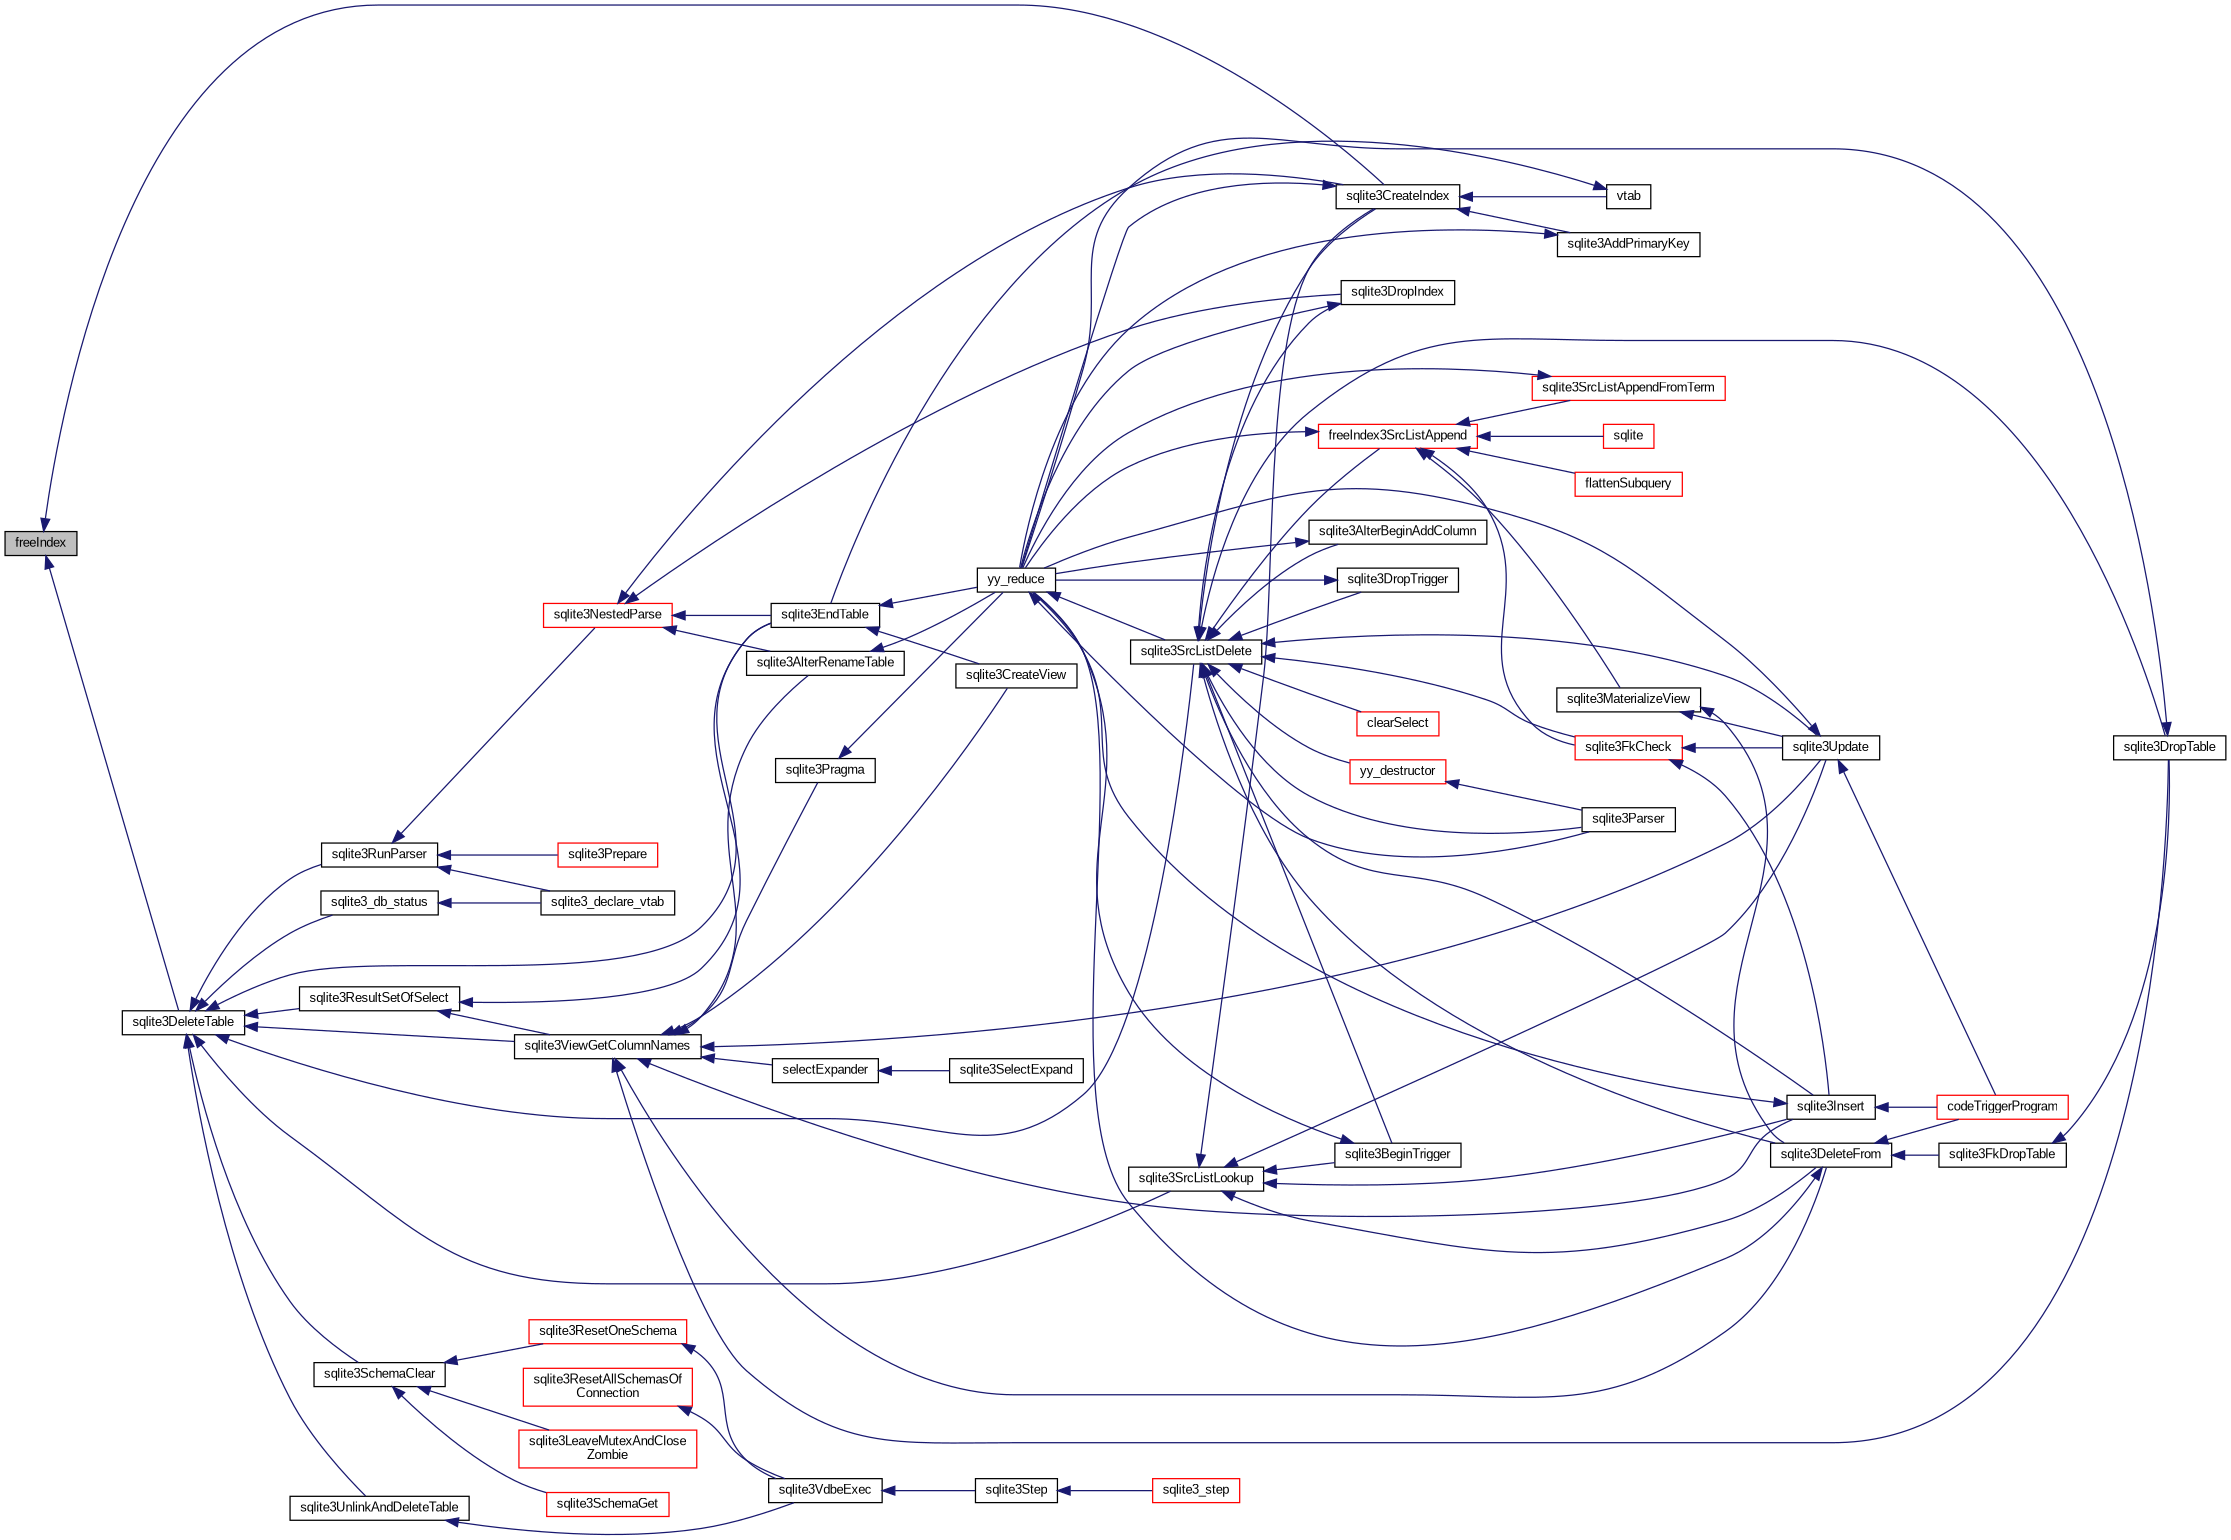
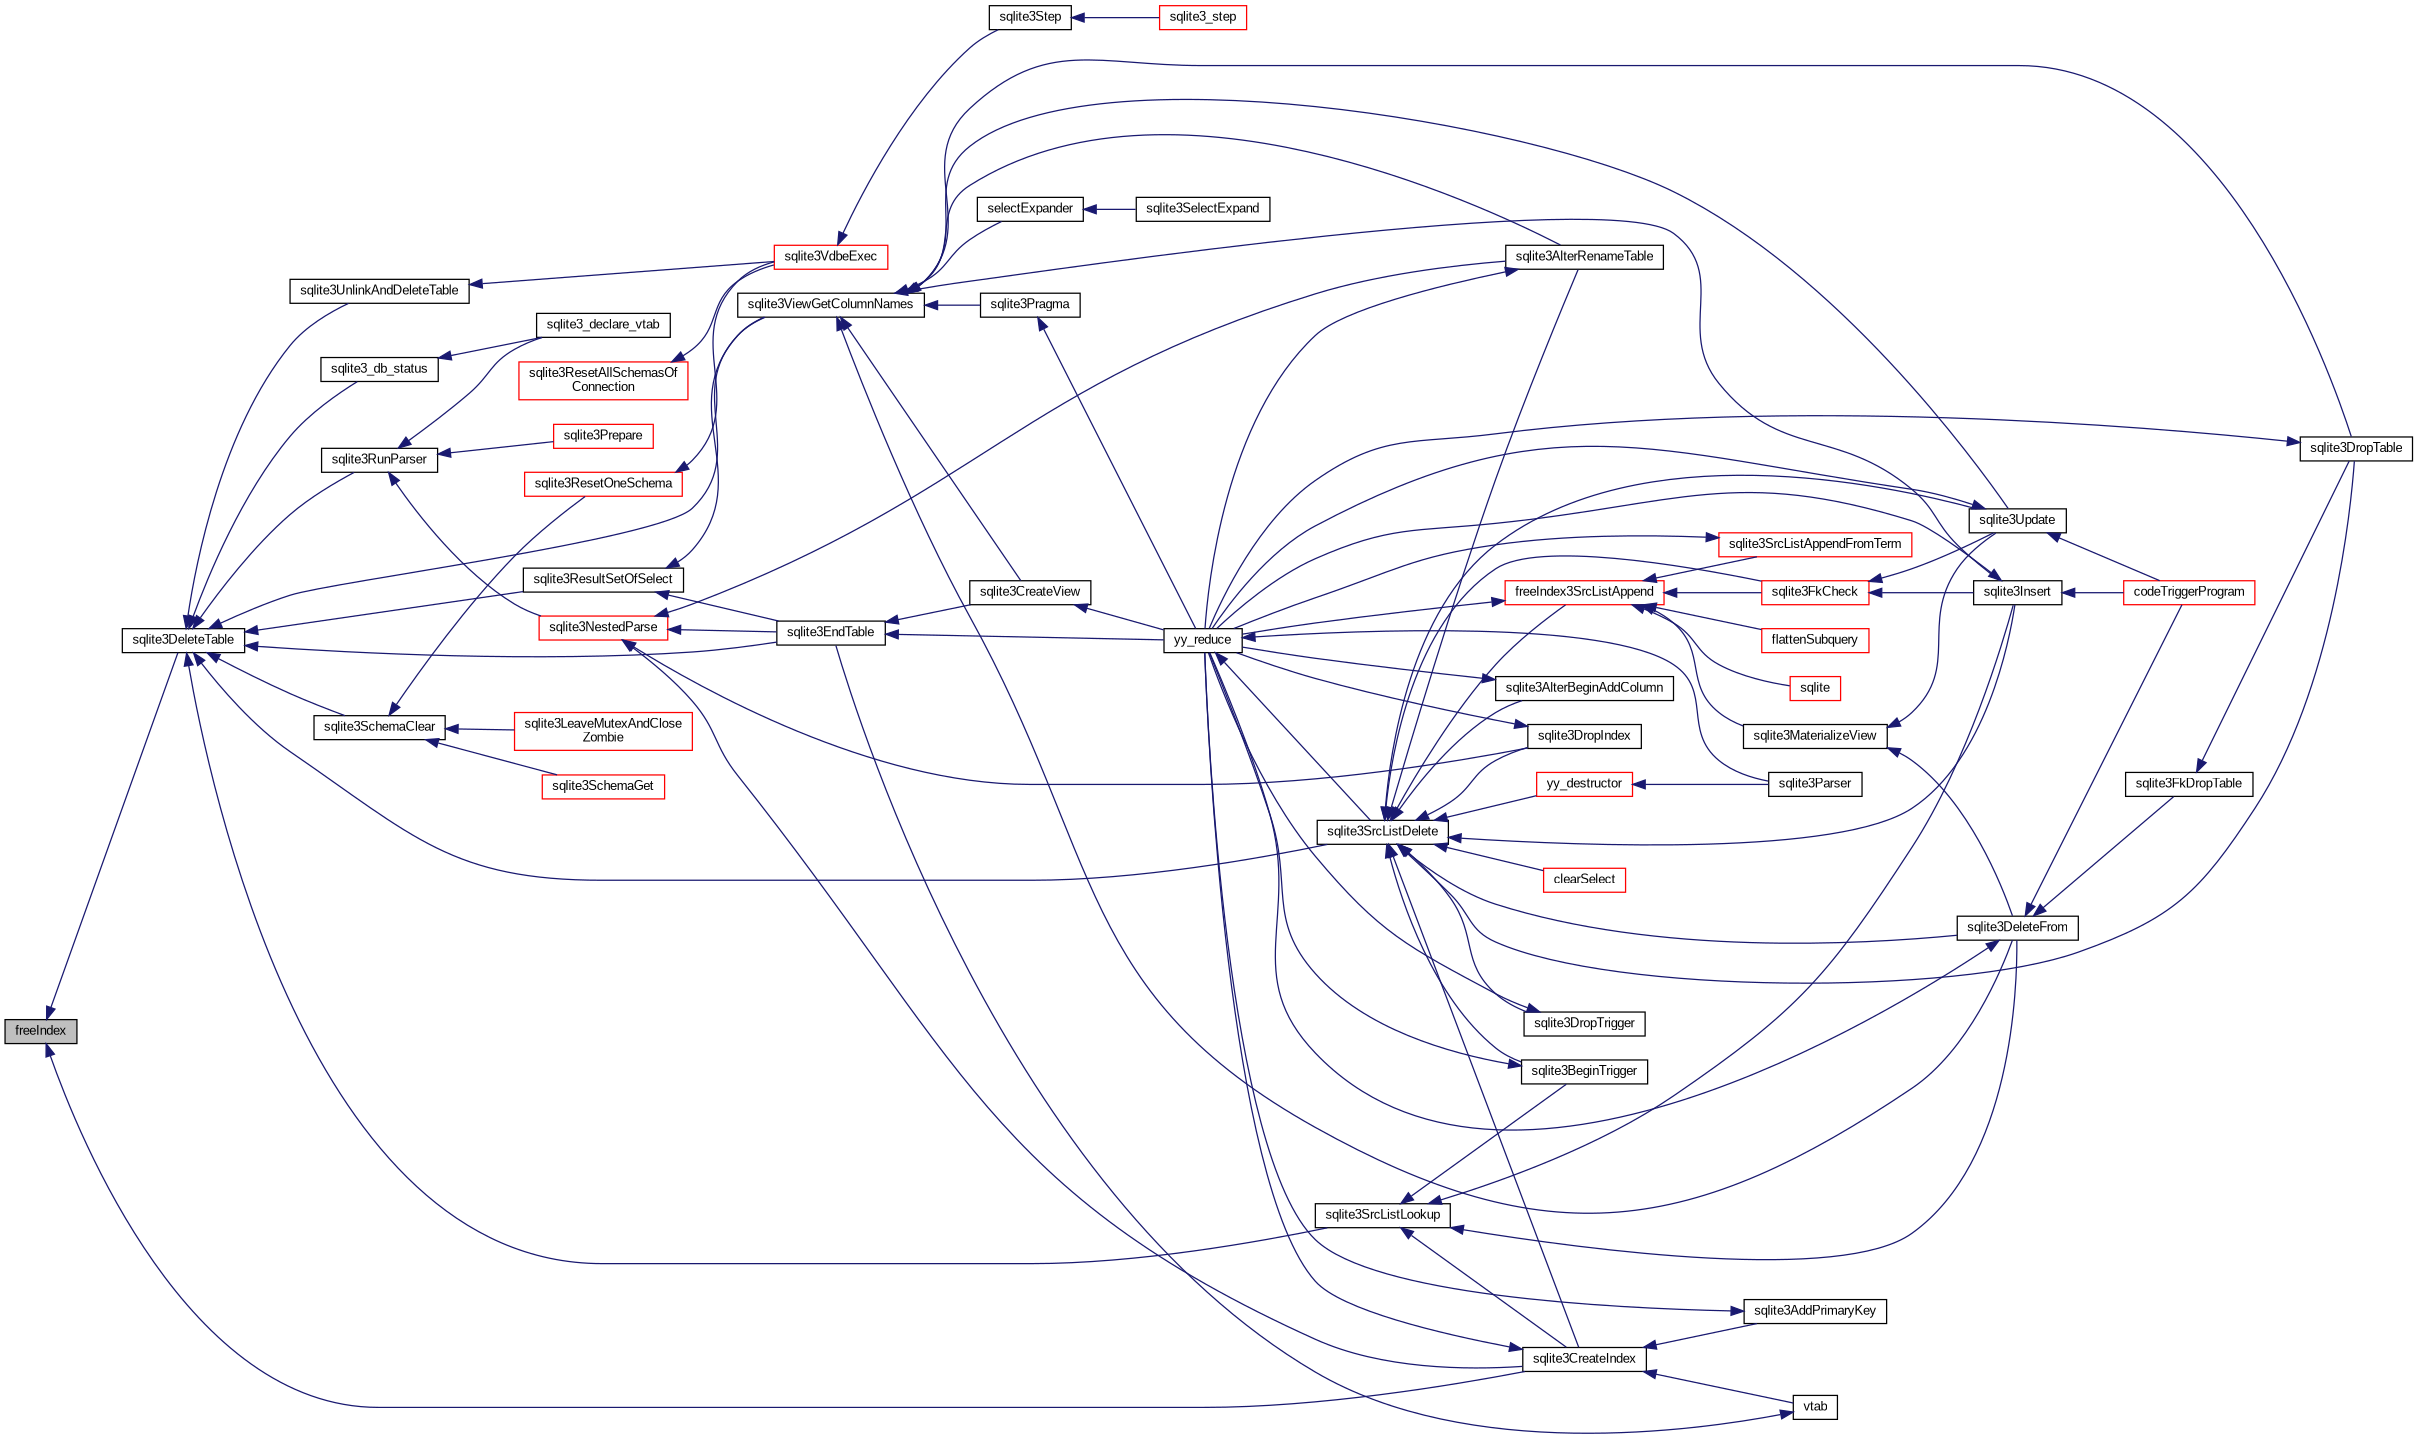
none -> (1125, 619)
(1365, 817) -> (1476, 536)
(1574, 1008) -> none
(825, 1491) -> (831, 257)
